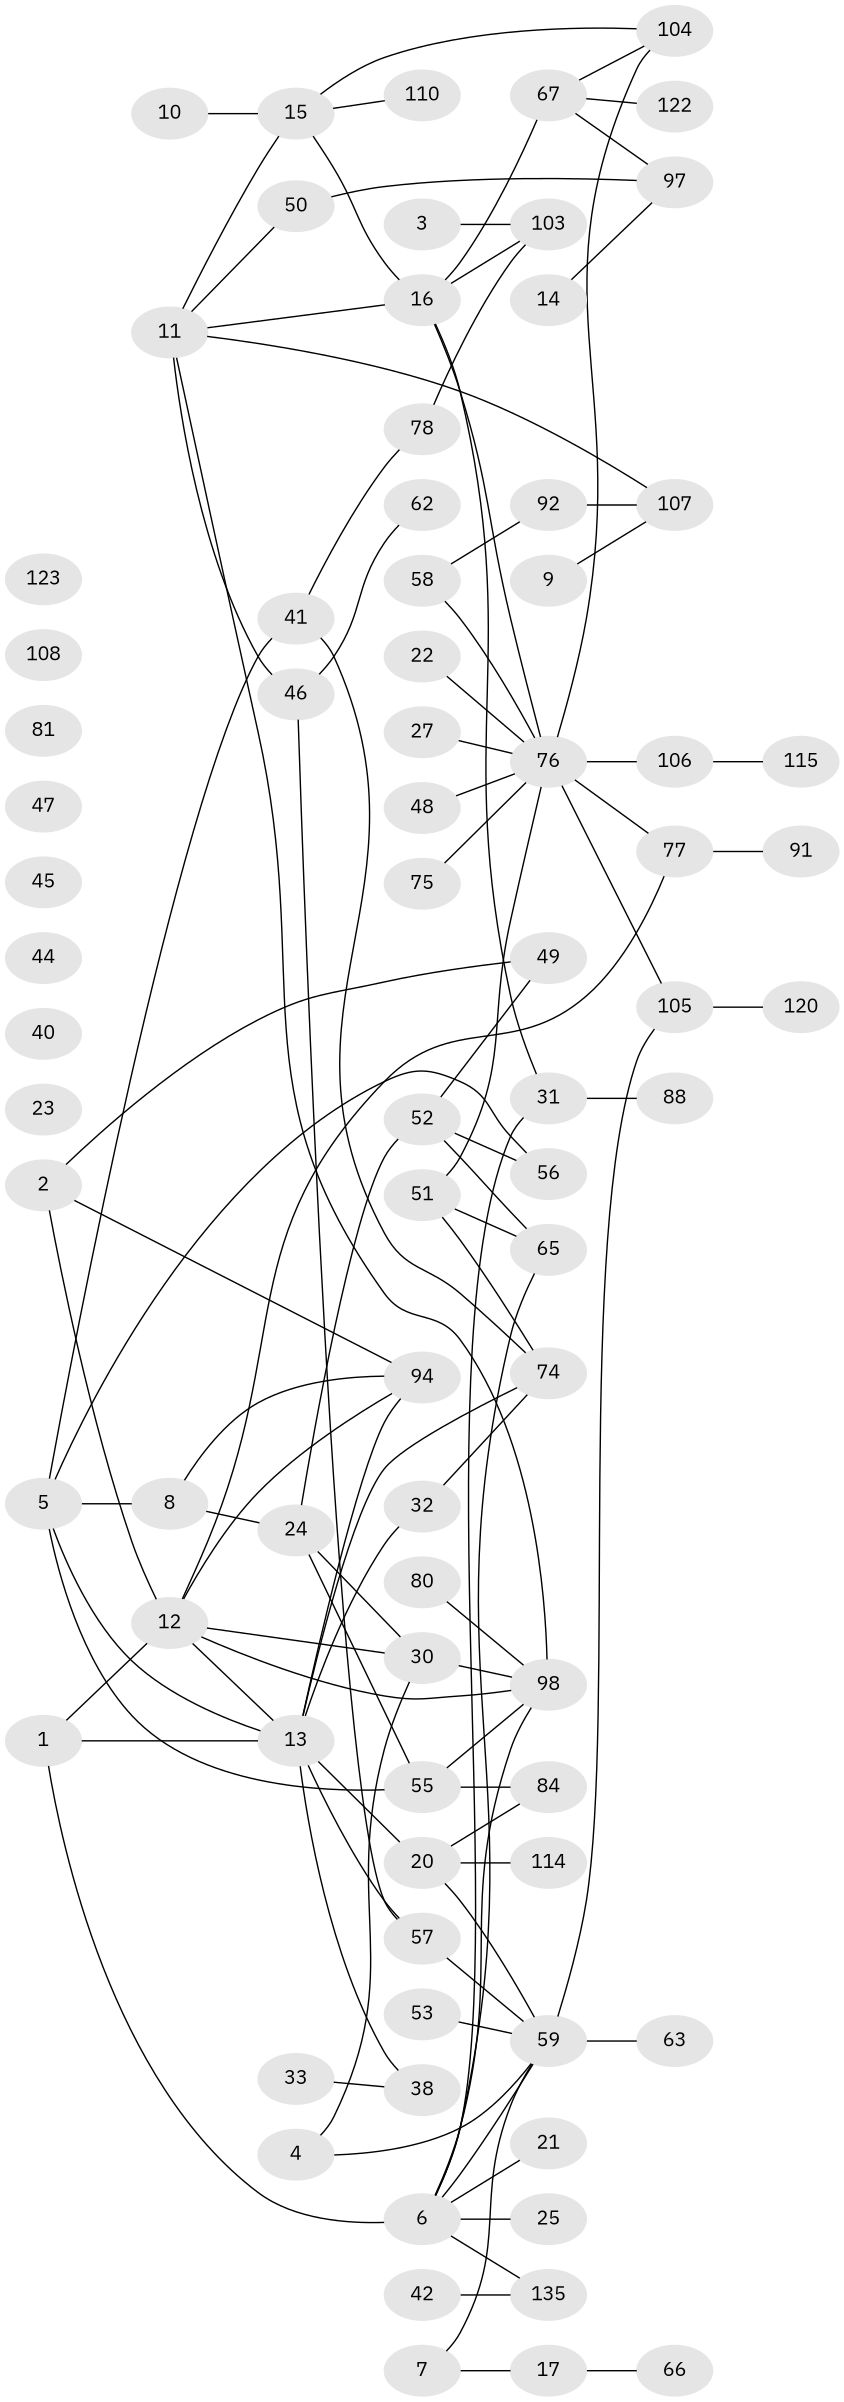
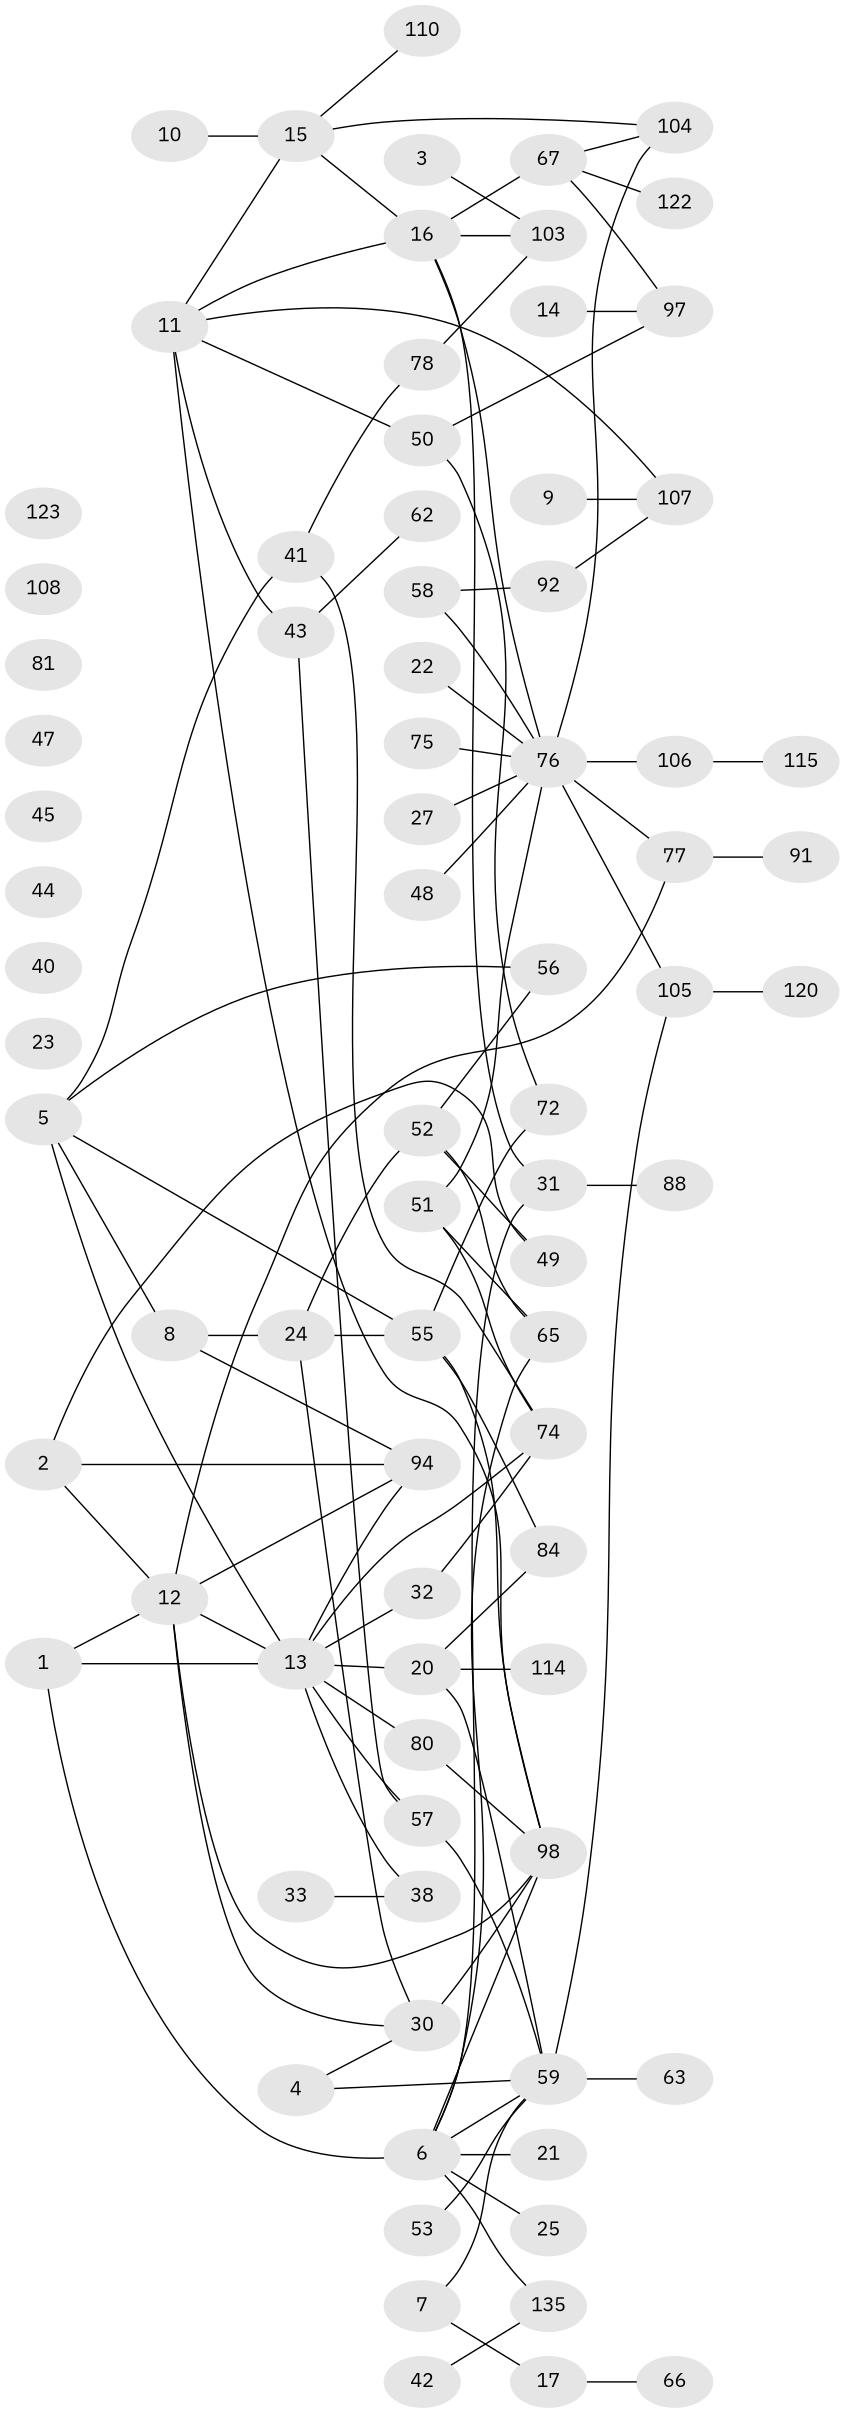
(296, 694) -> (296, 633)
none -> (548, 1110)
none -> (359, 1705)
